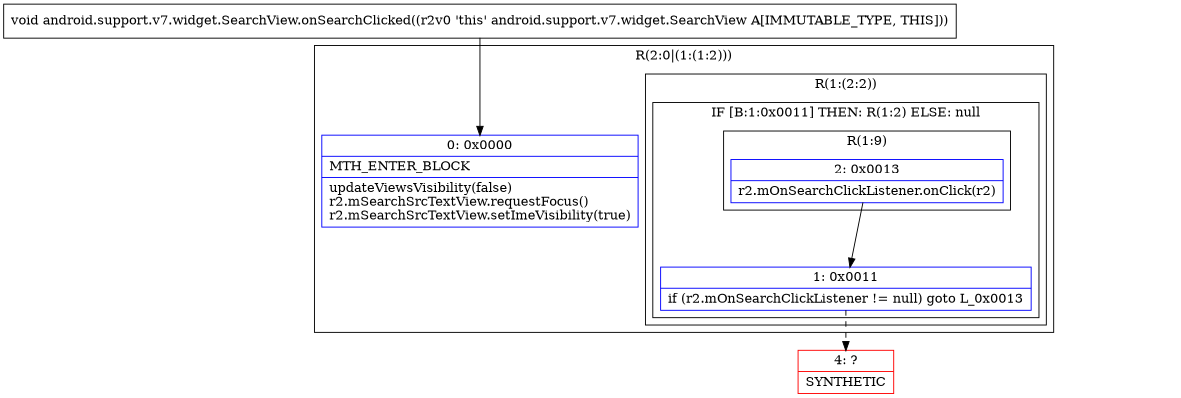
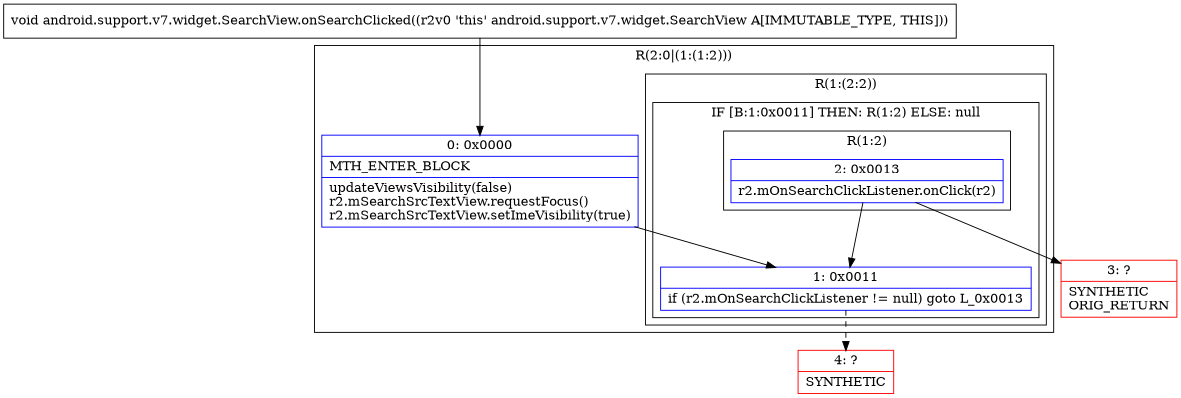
(867, 142) -> (867, 142)
none -> (701, 246)
none -> (1119, 289)
